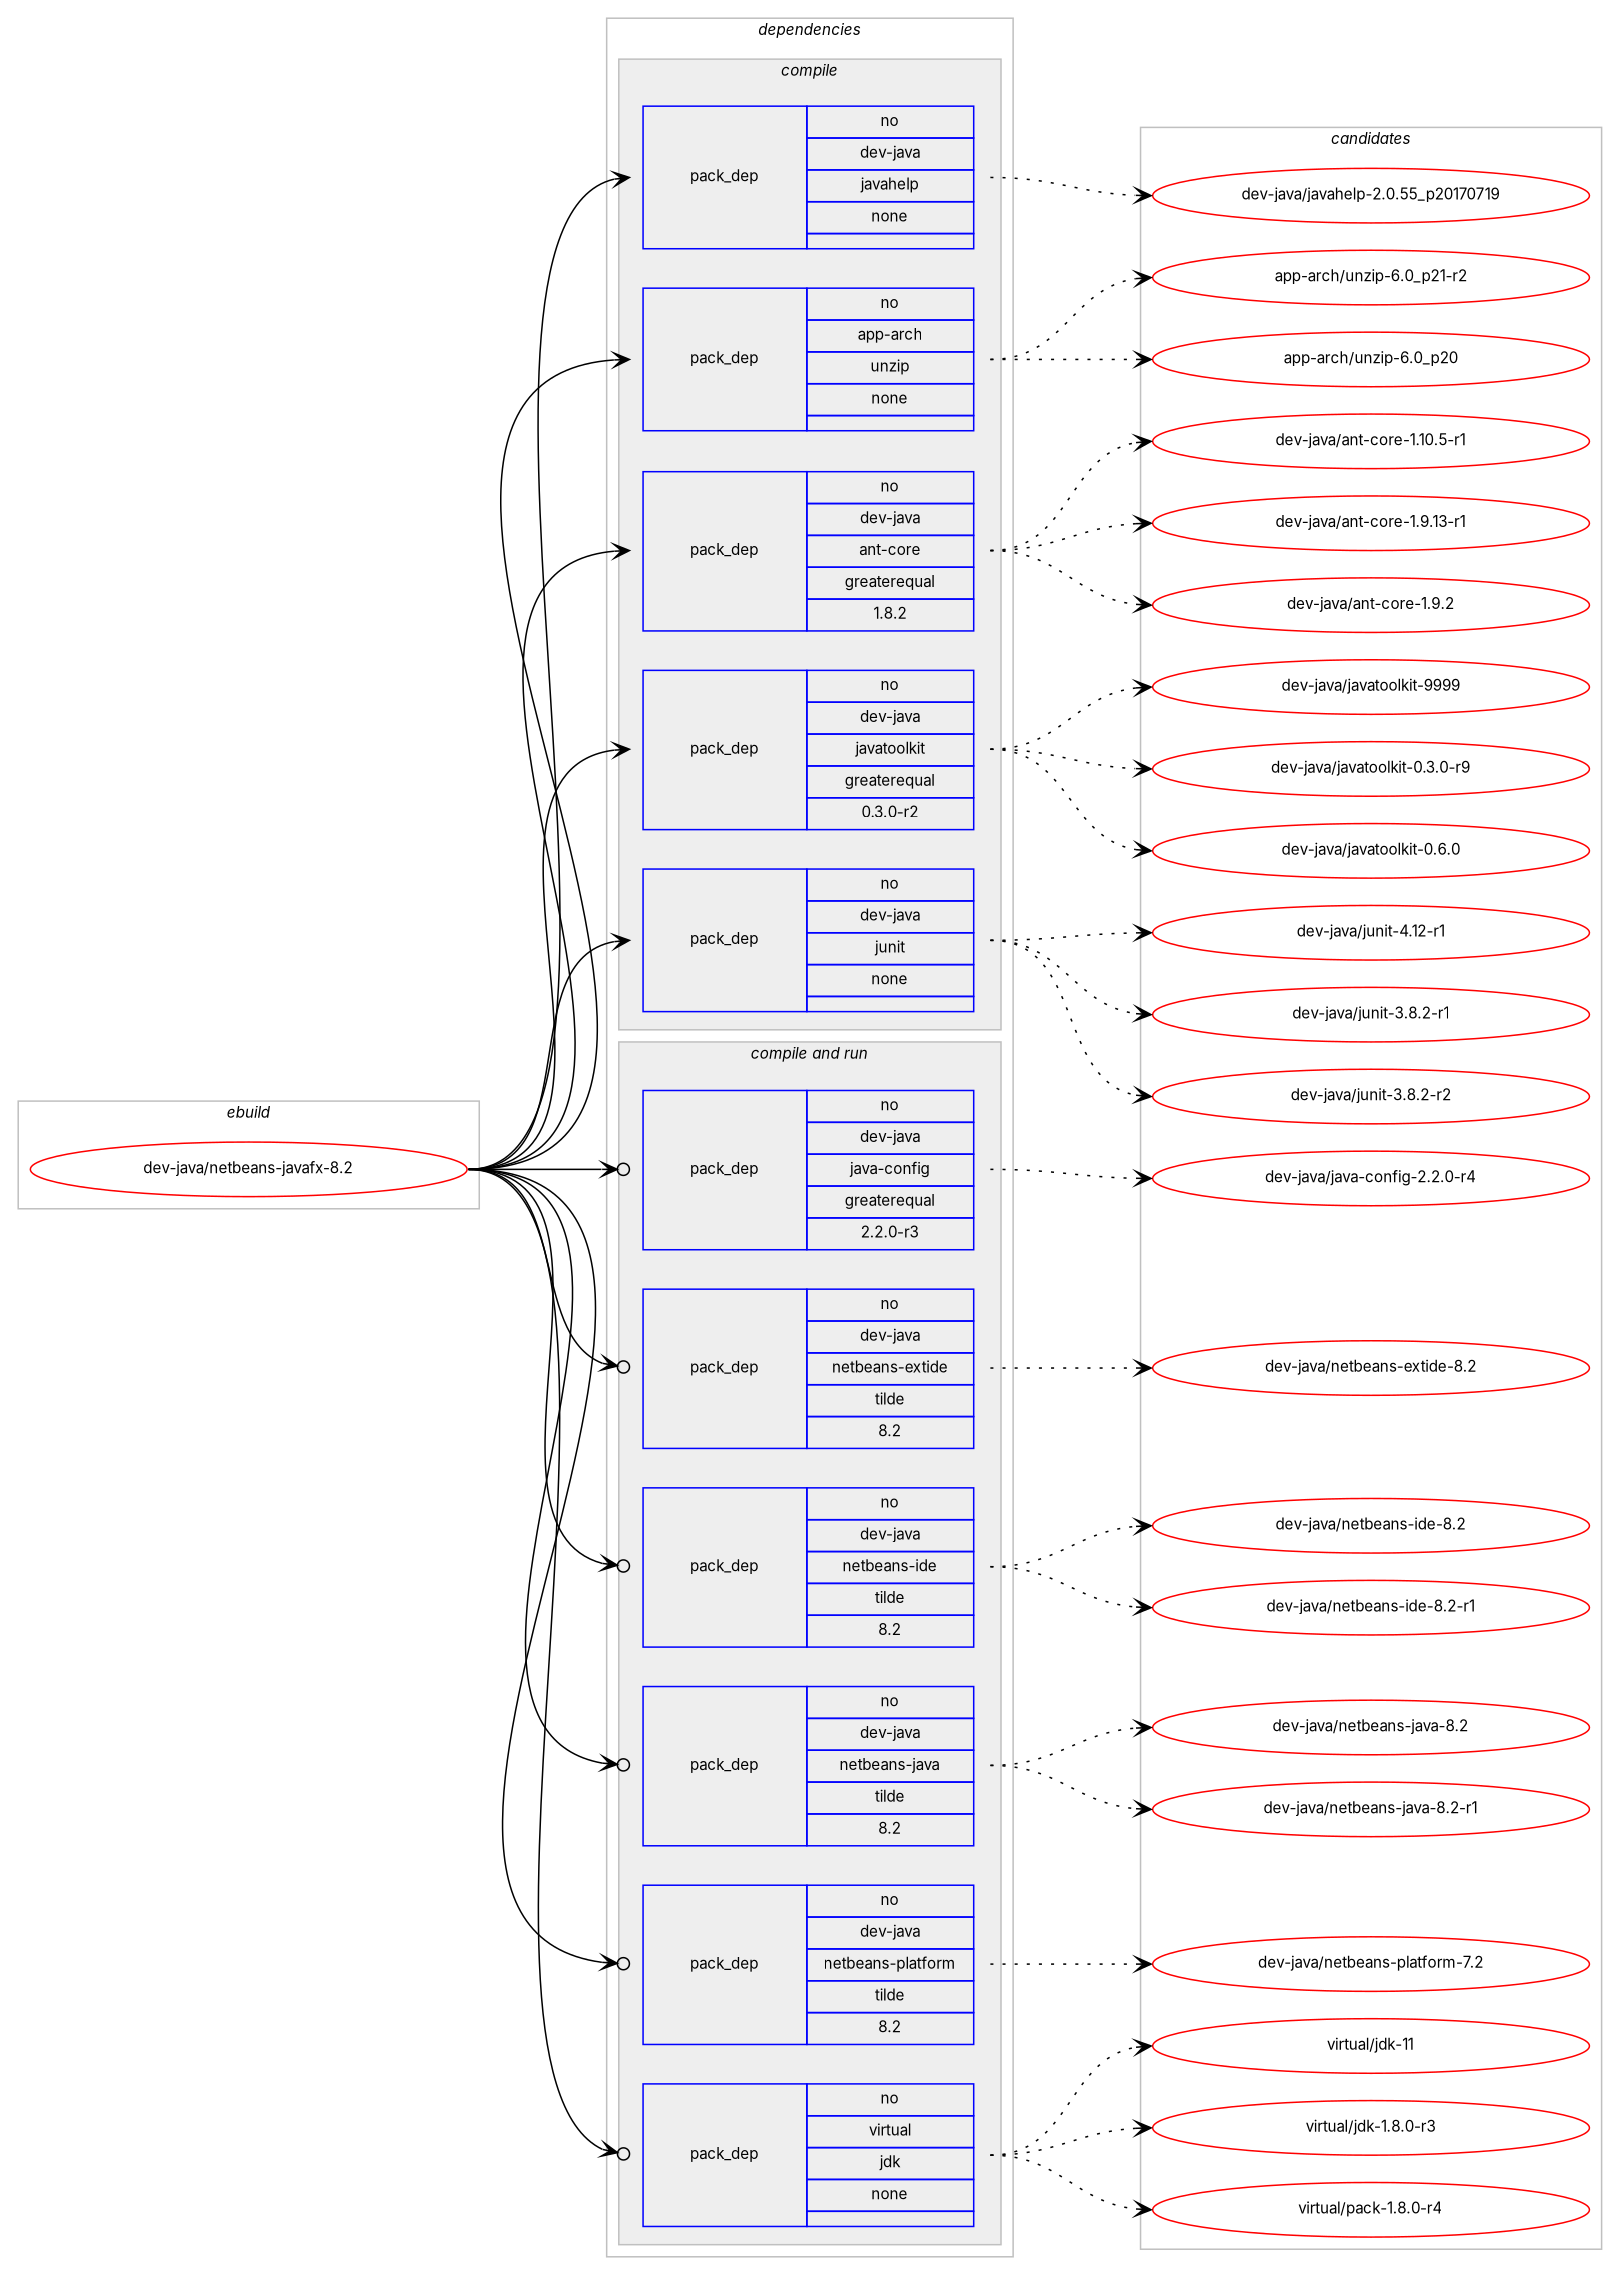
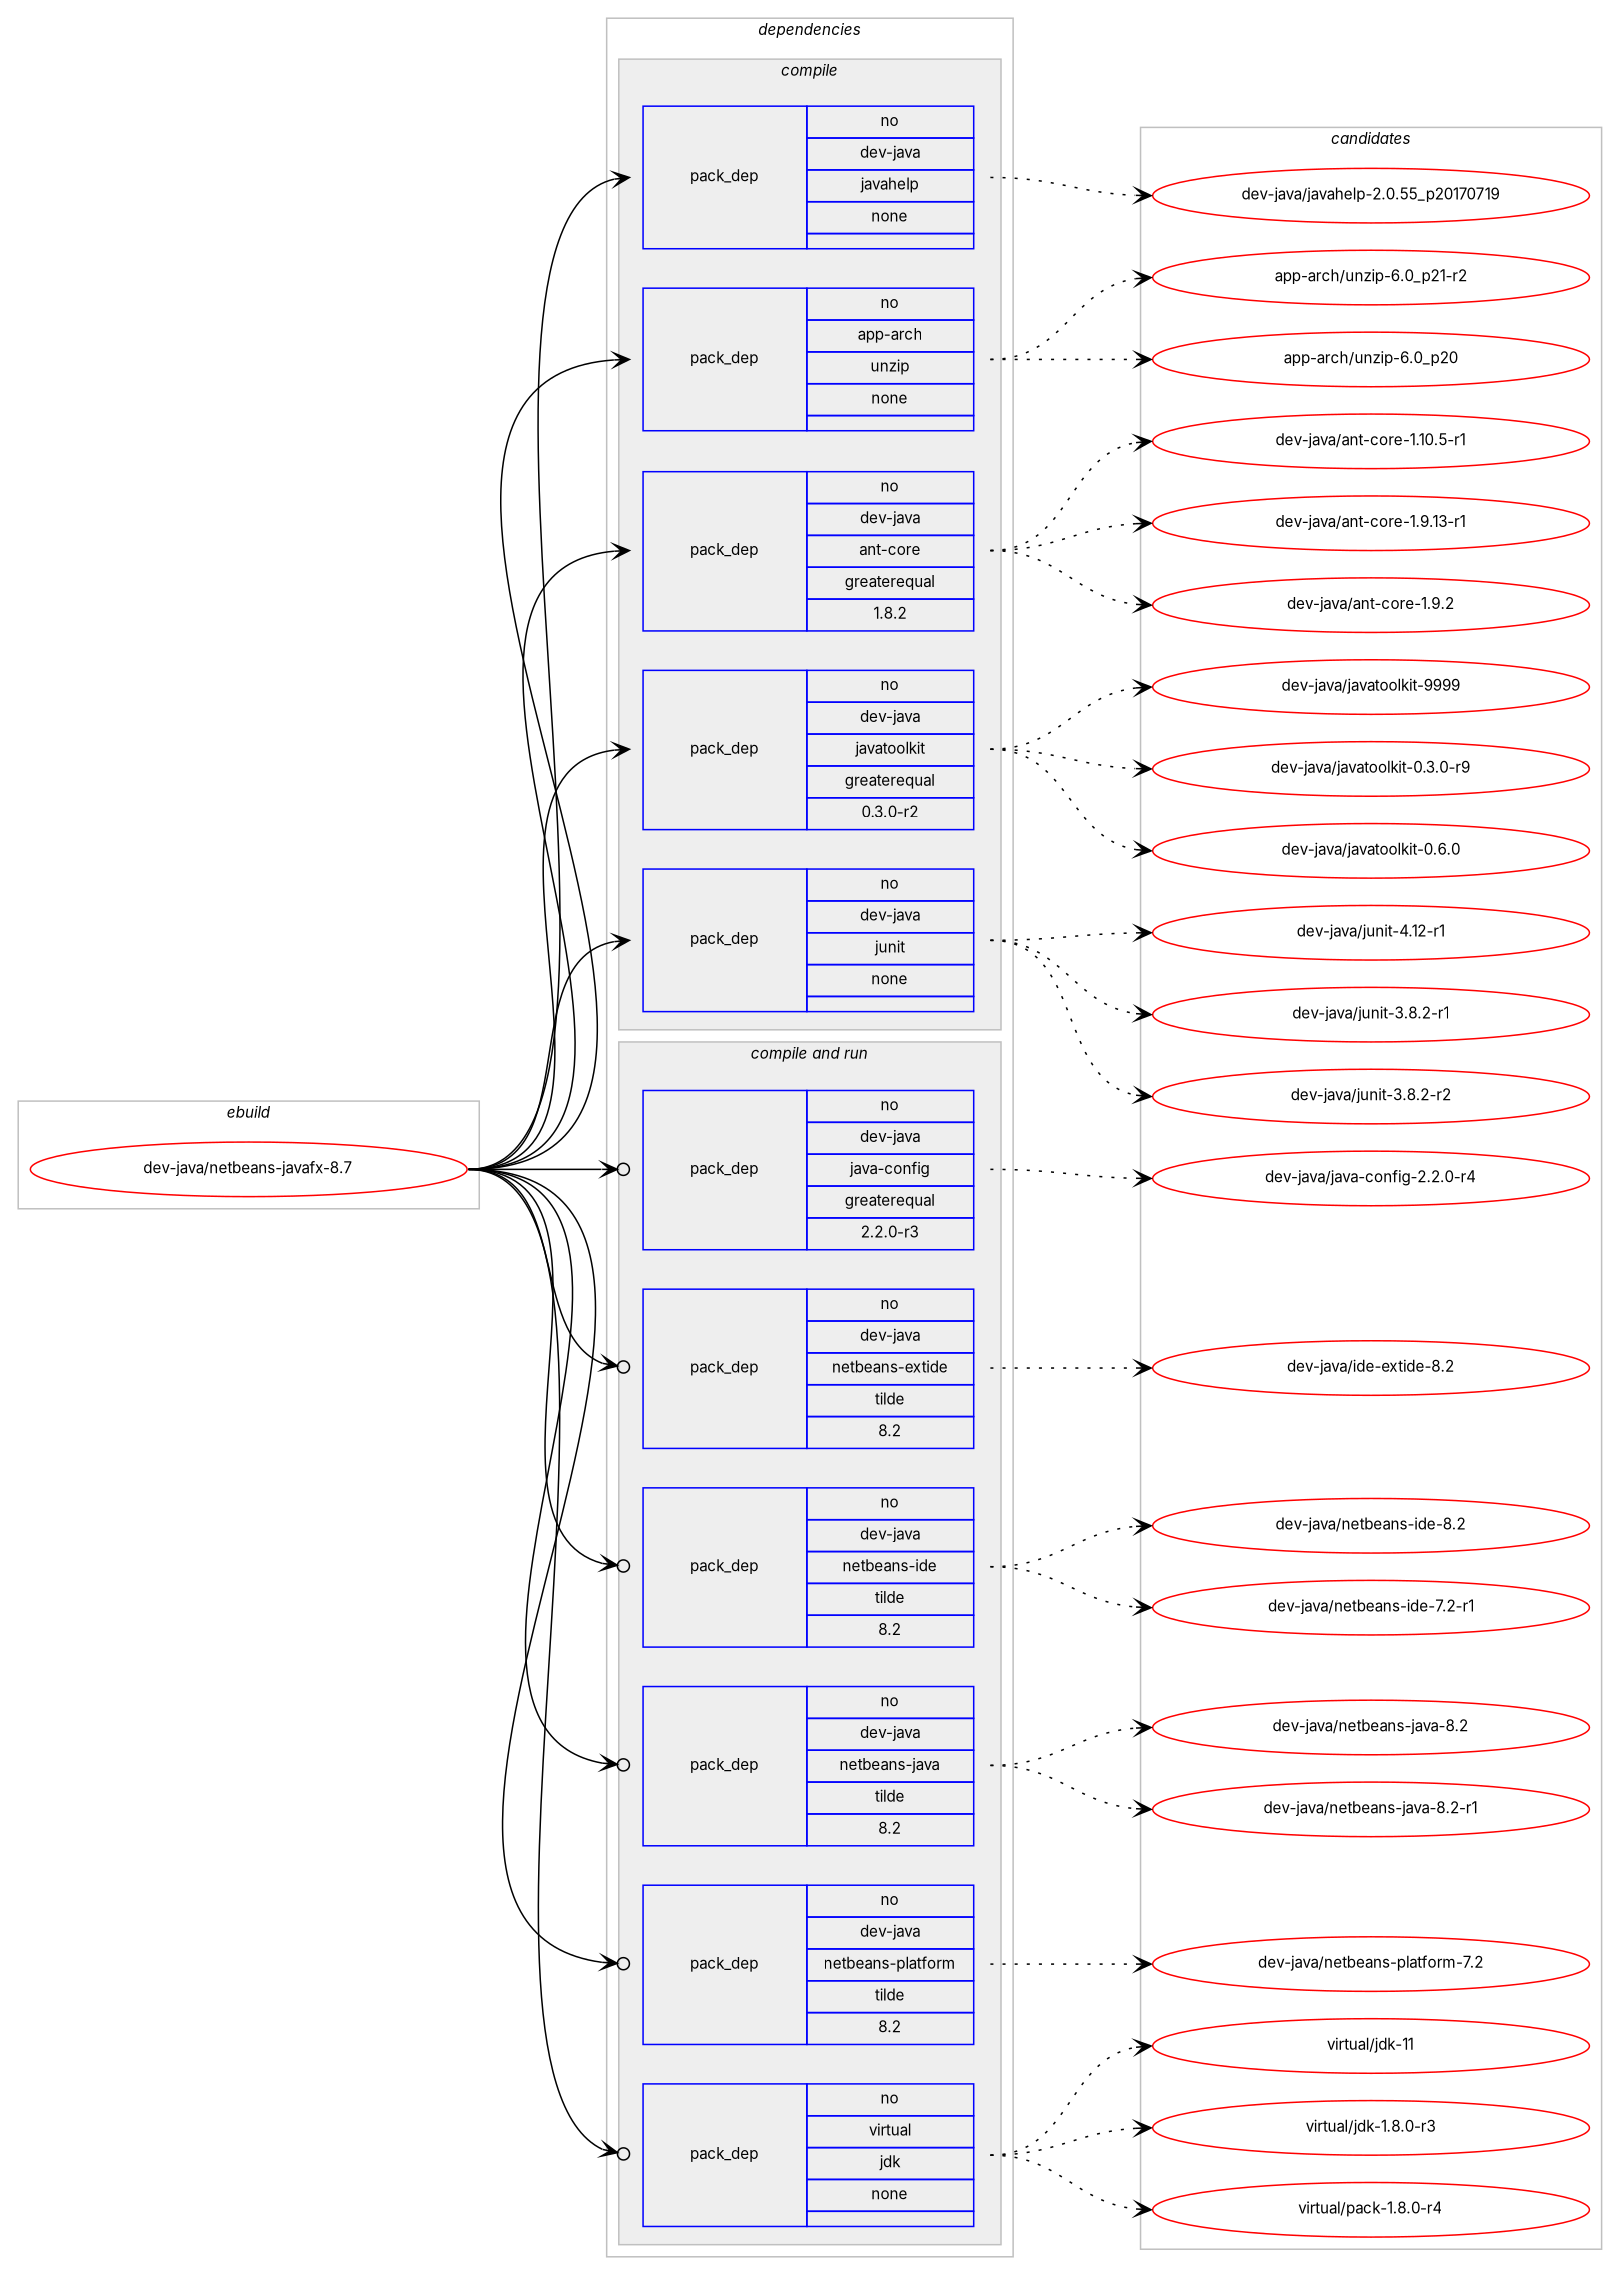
(249, 1169) -> (249, 1169)
(1371, 1368) -> (1371, 1368)
(1371, 1608) -> (1371, 1608)
